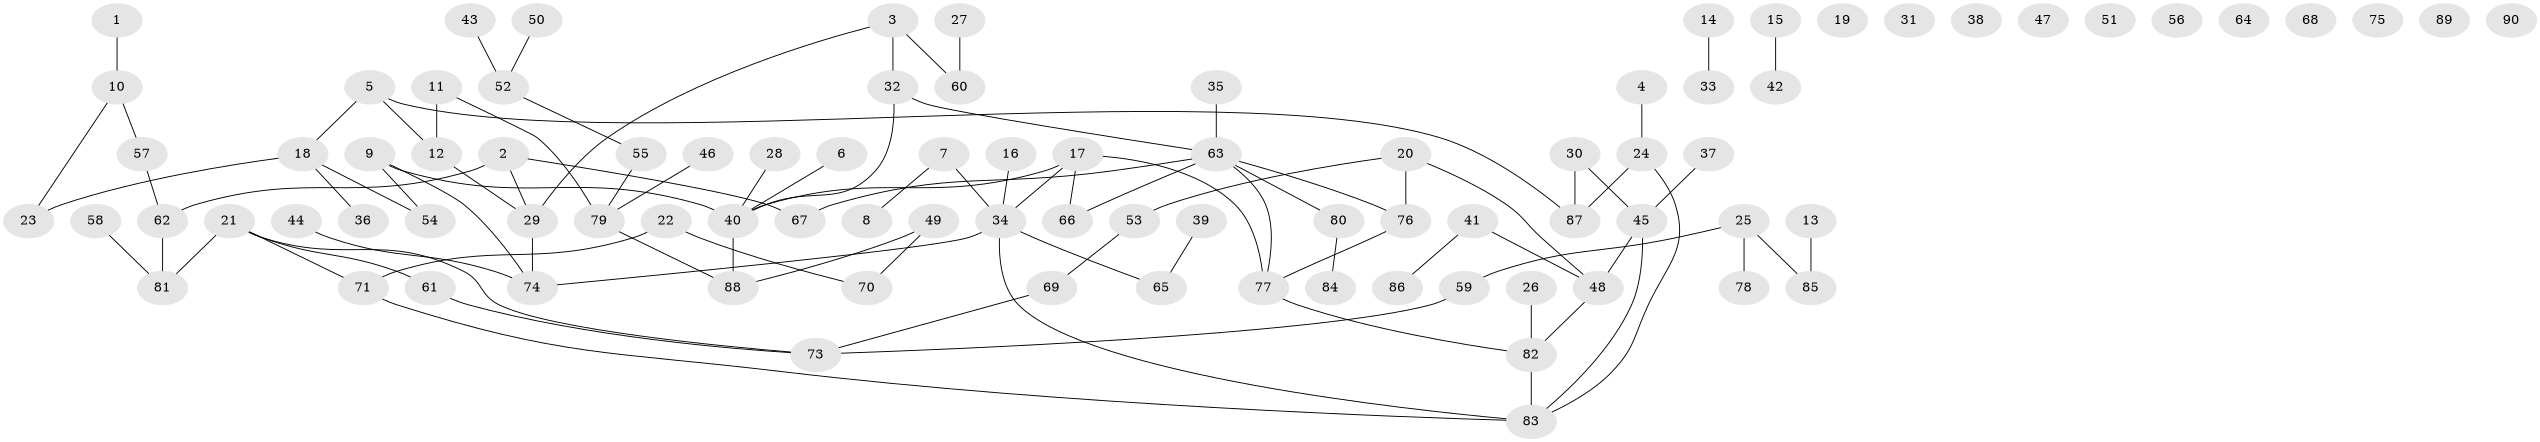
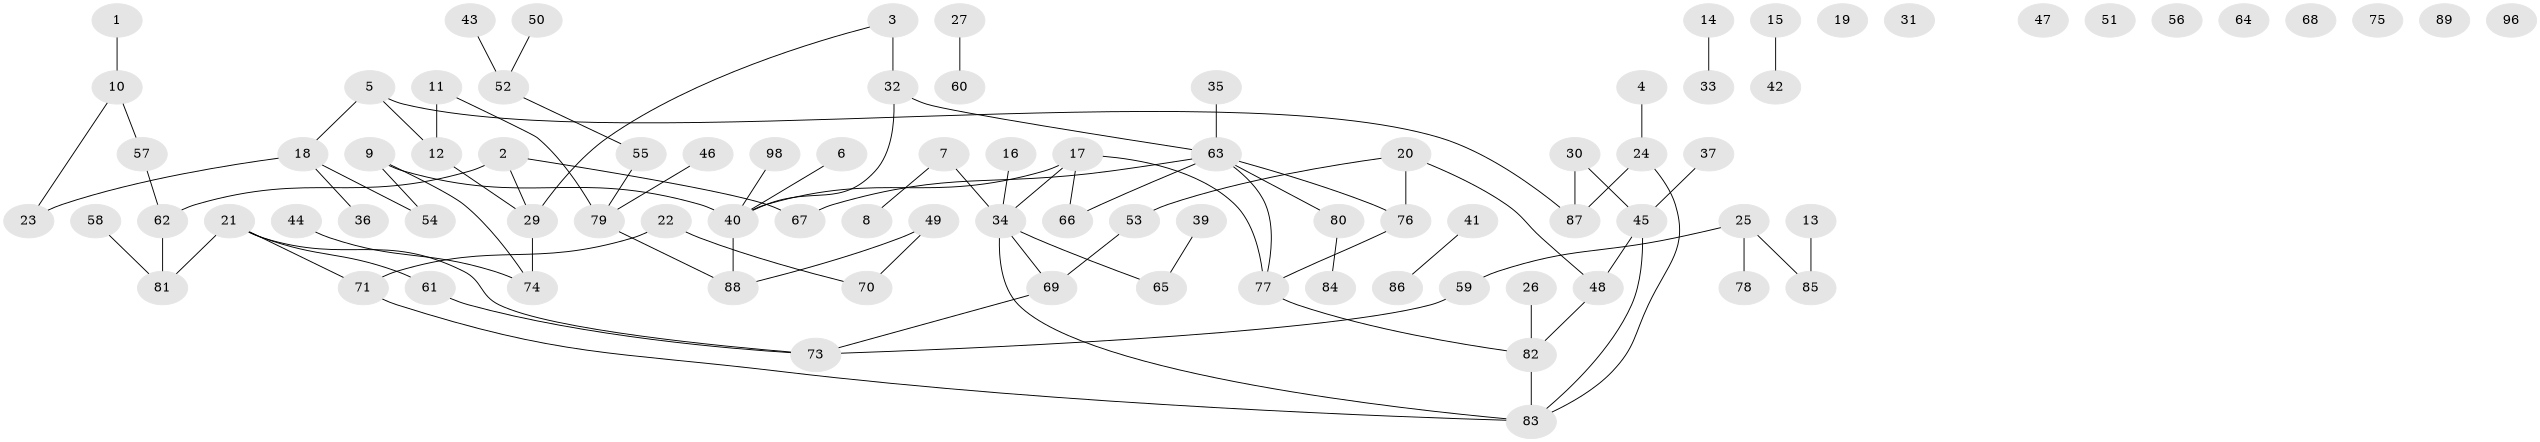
(1976, 20) -> none
(2512, 20) -> (2512, 20)
(926, 54) -> none
(775, 154) -> (775, 154)
(1536, 255) -> none
(760, 265) -> (1026, 255)
